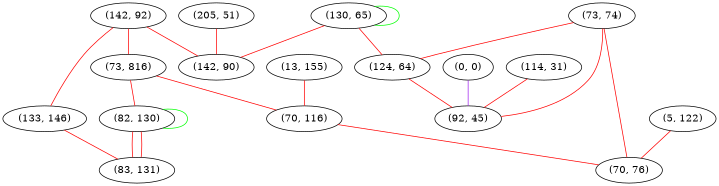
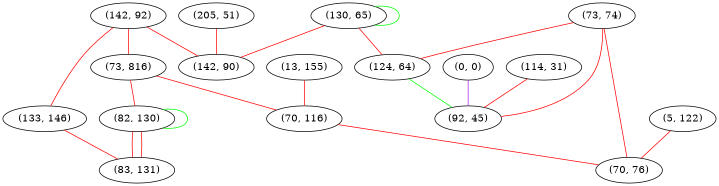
(431, 93) -> (431, 93)
